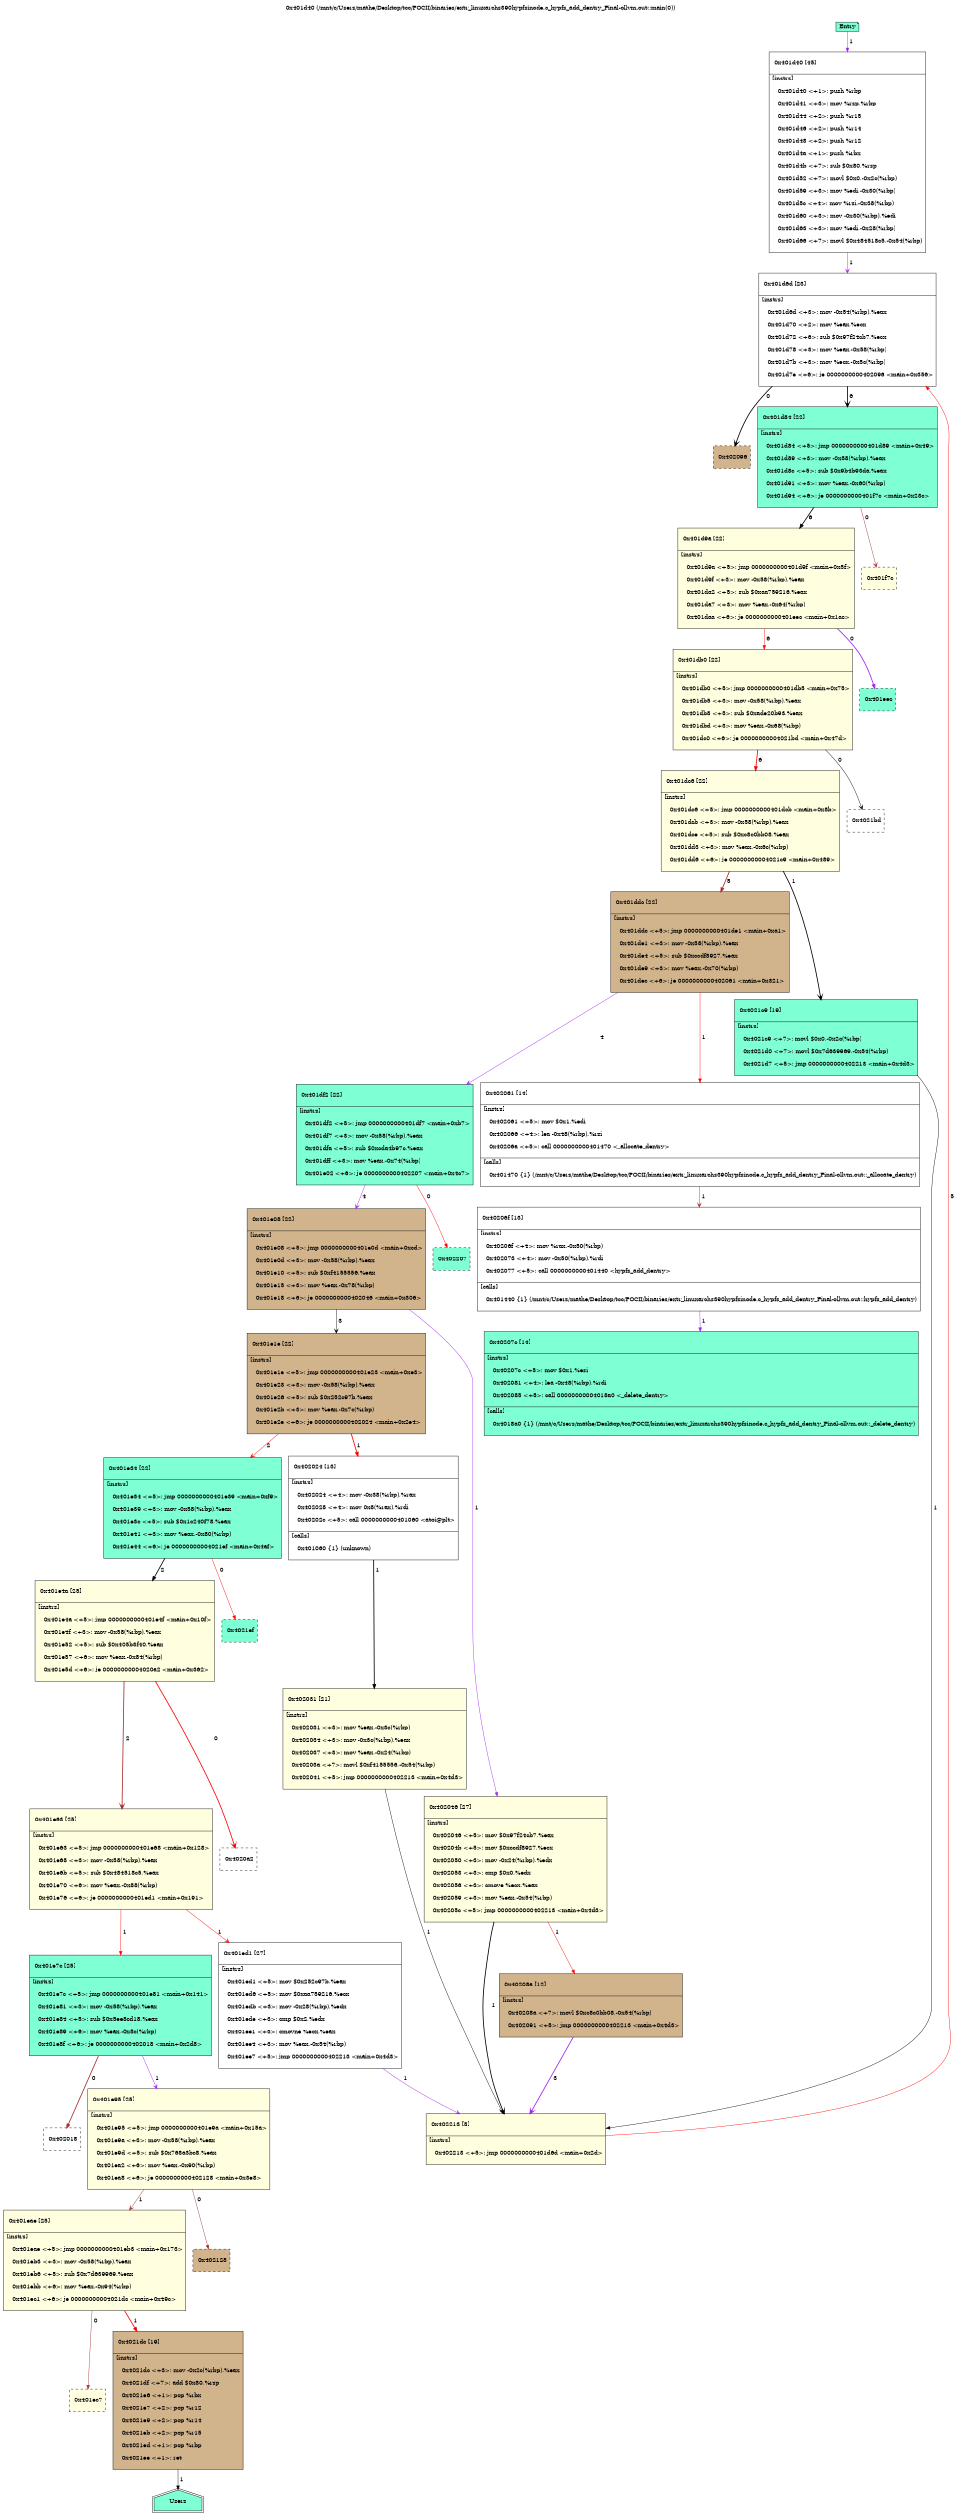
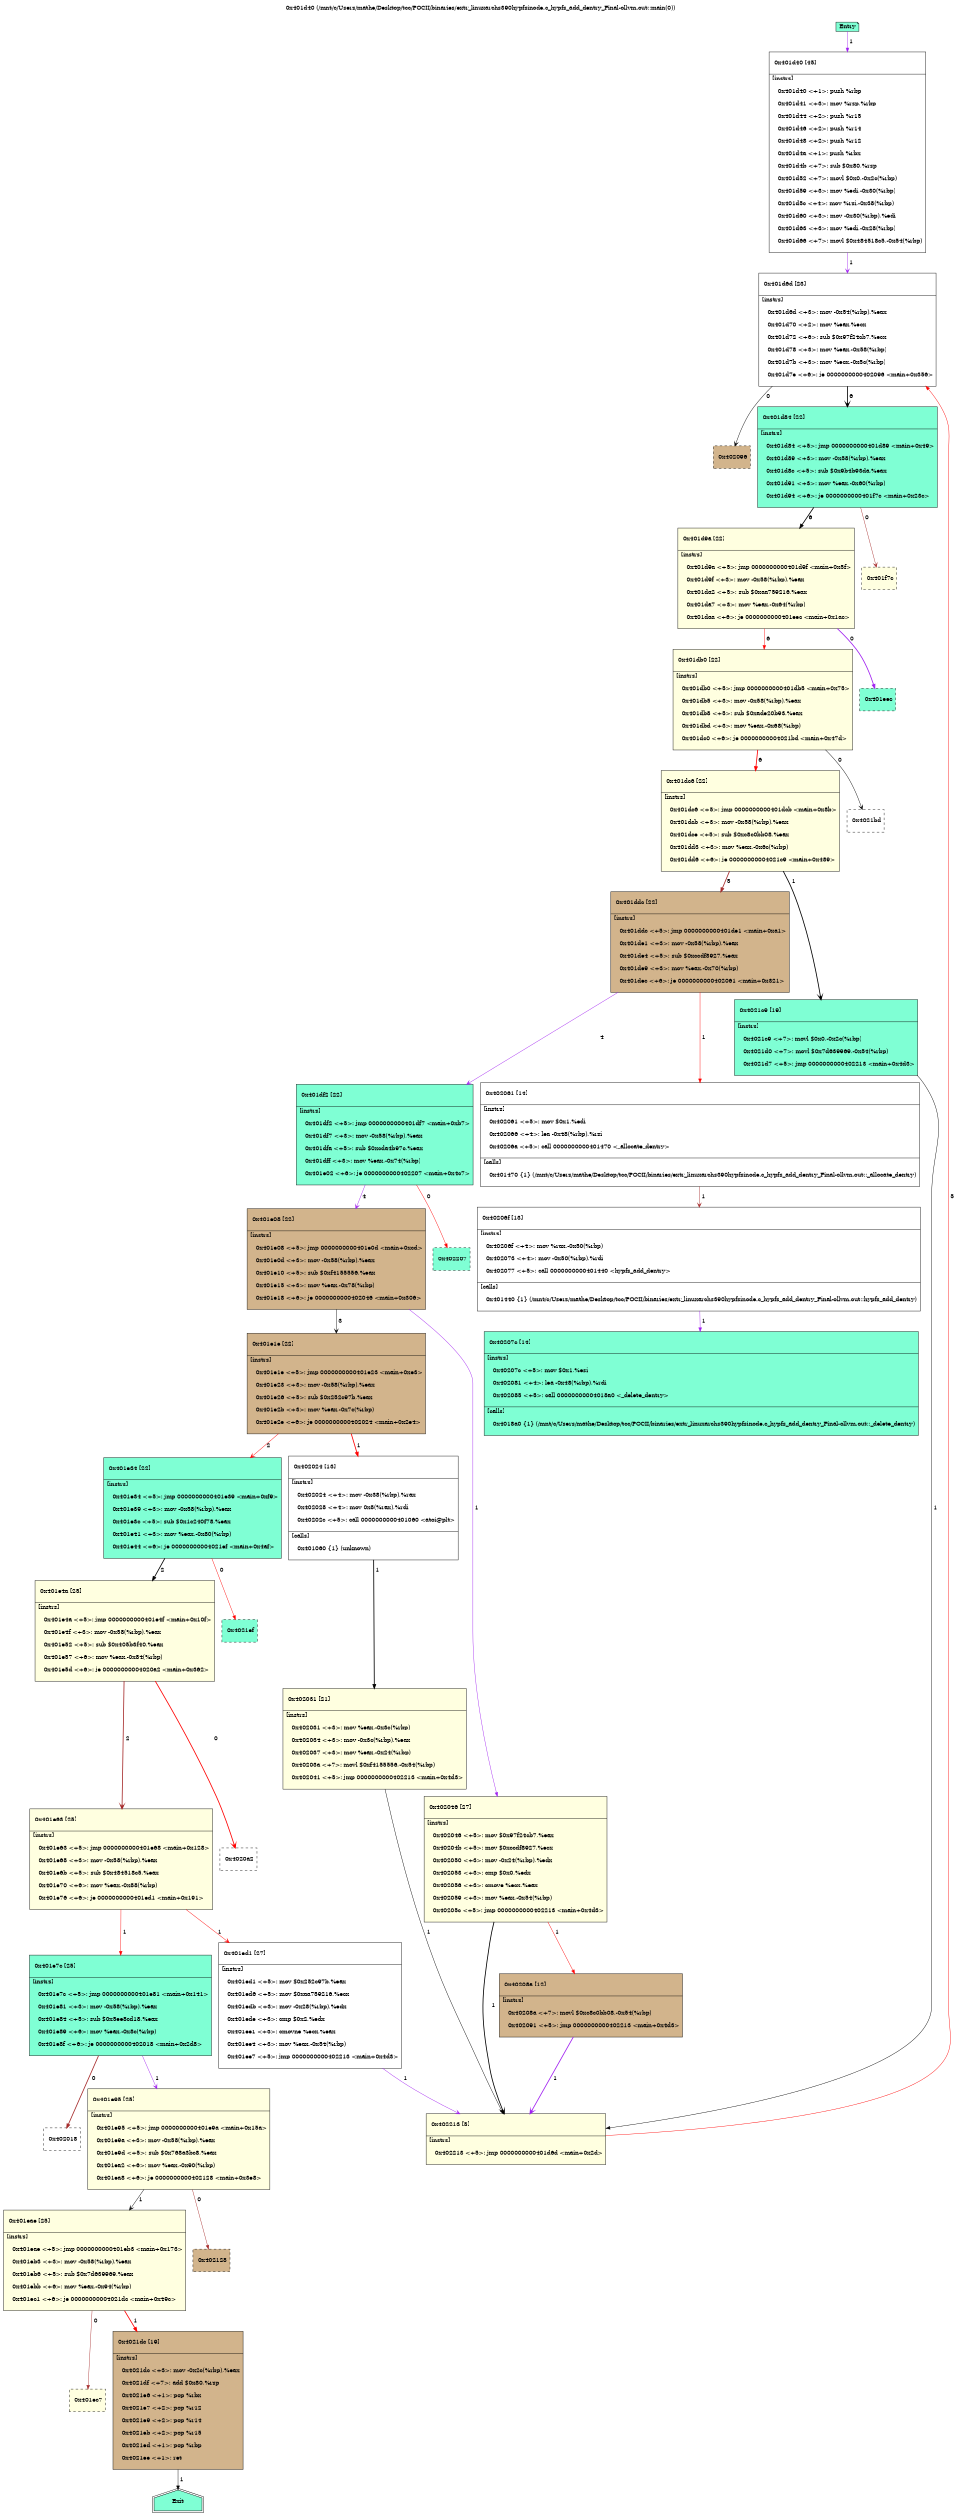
(751, 412) -> (751, 412)
(554, 2079) -> (554, 2079)
(138, 2198) -> (138, 2198)
(178, 2502) -> (178, 2502)
